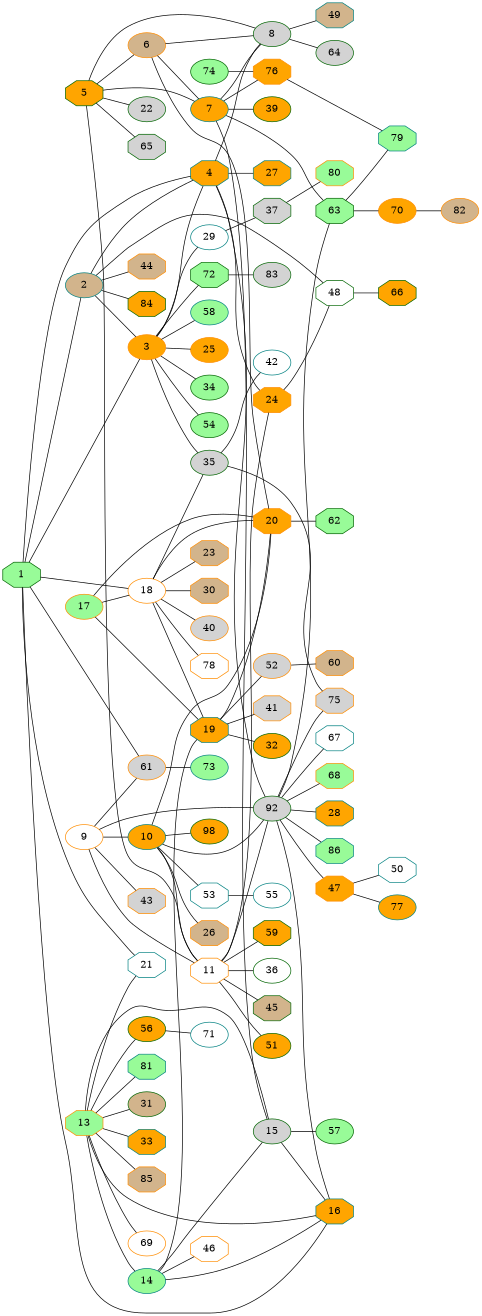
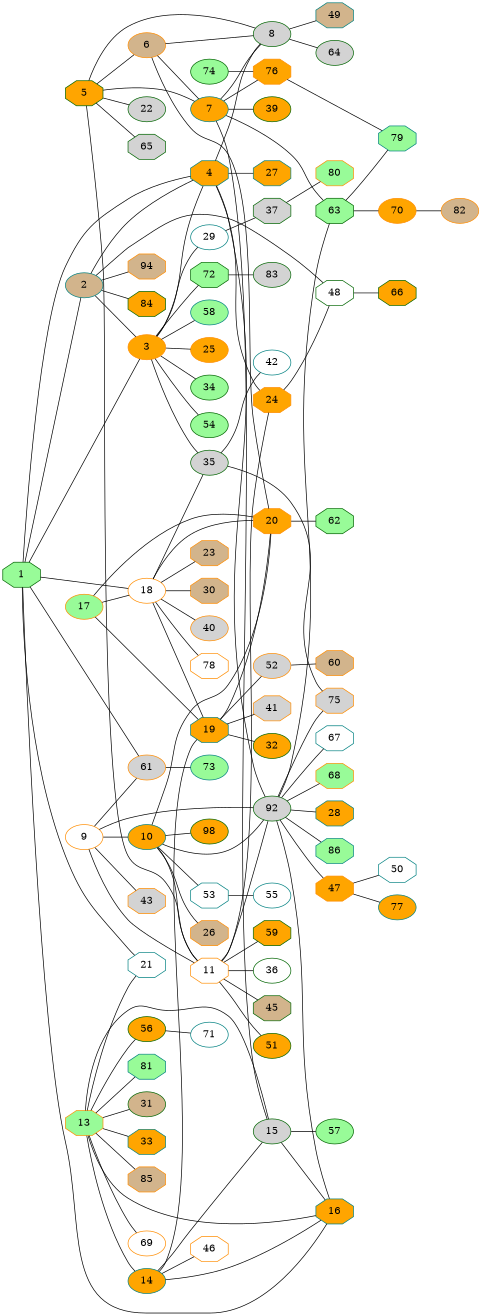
(147, 267) -> (147, 267)
(147, 1281) -> (147, 1281)
